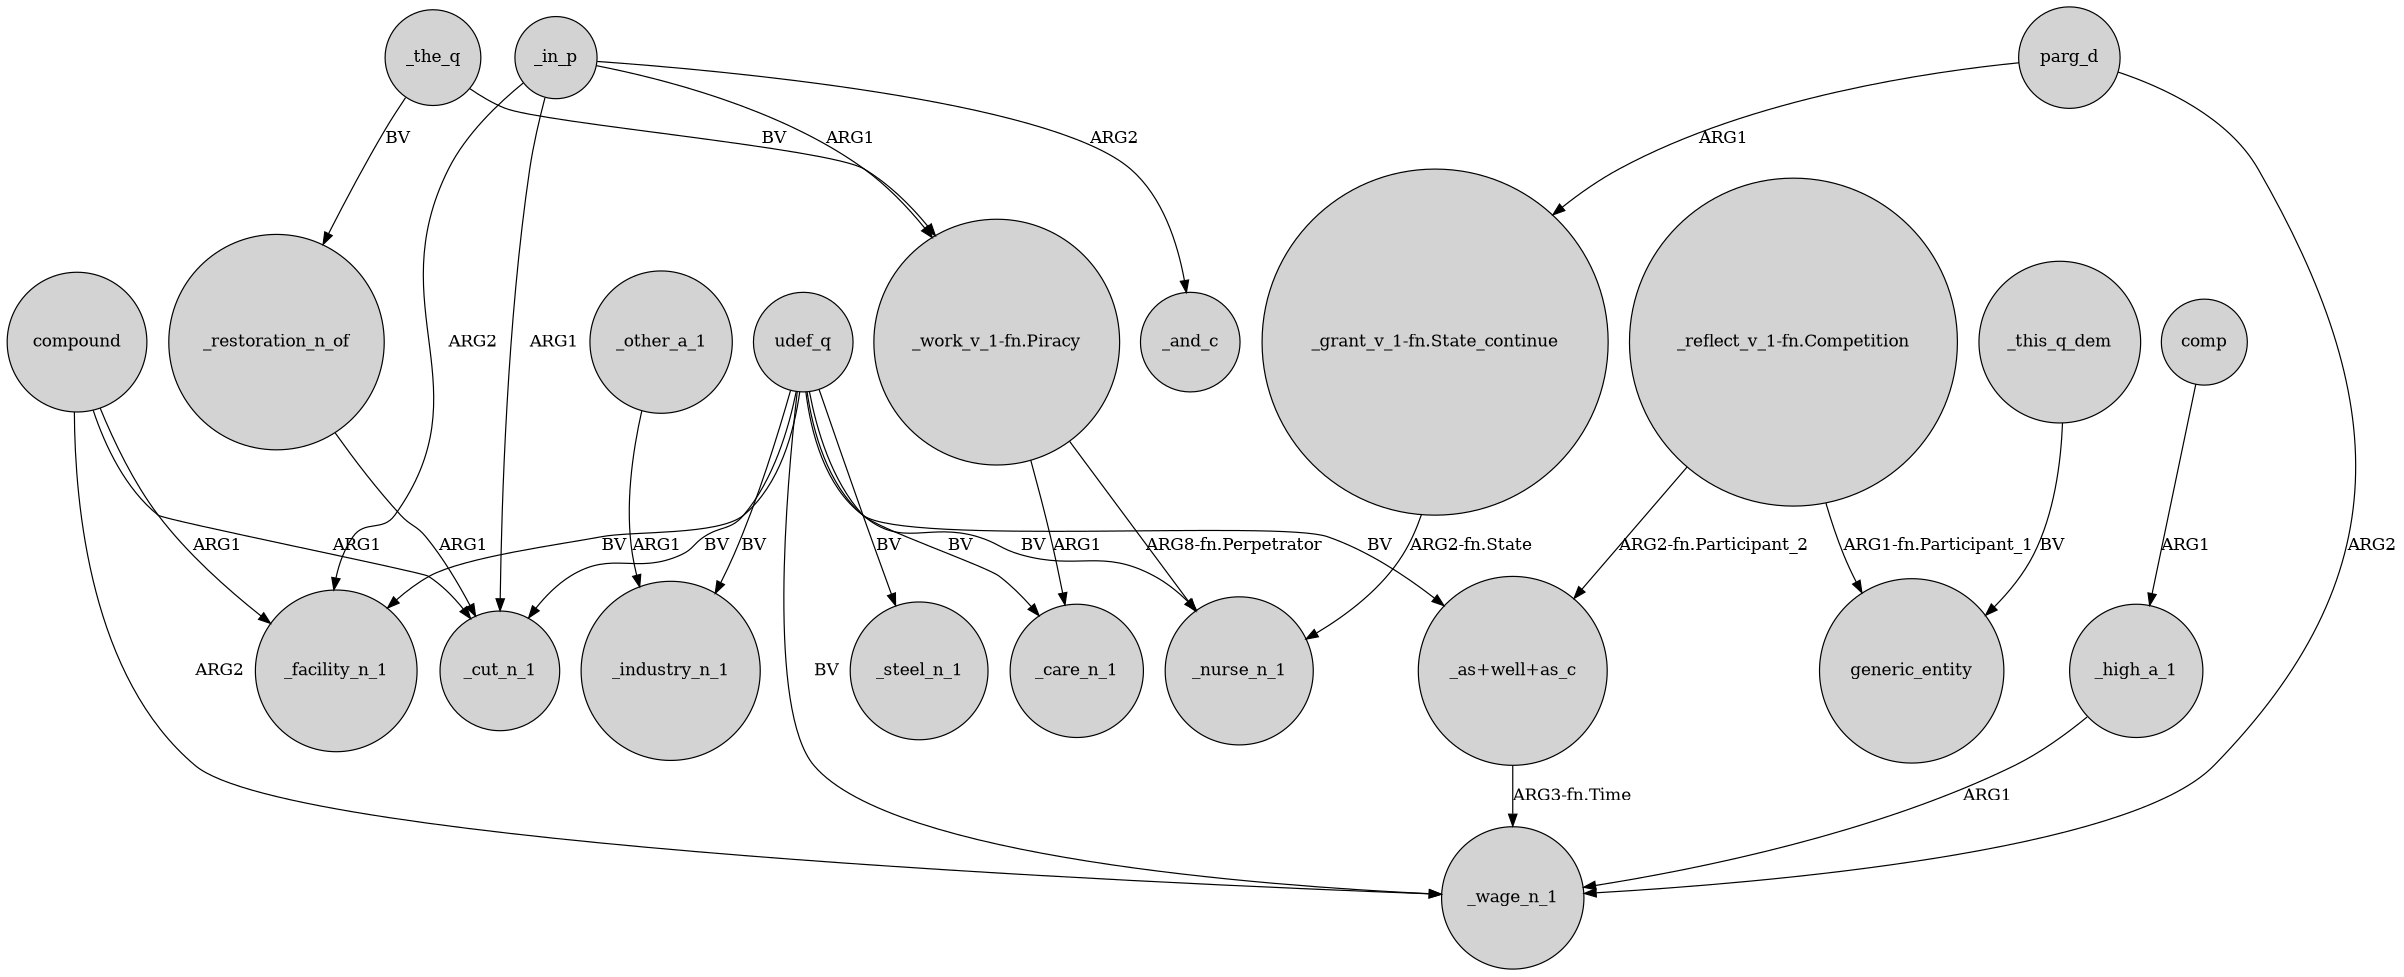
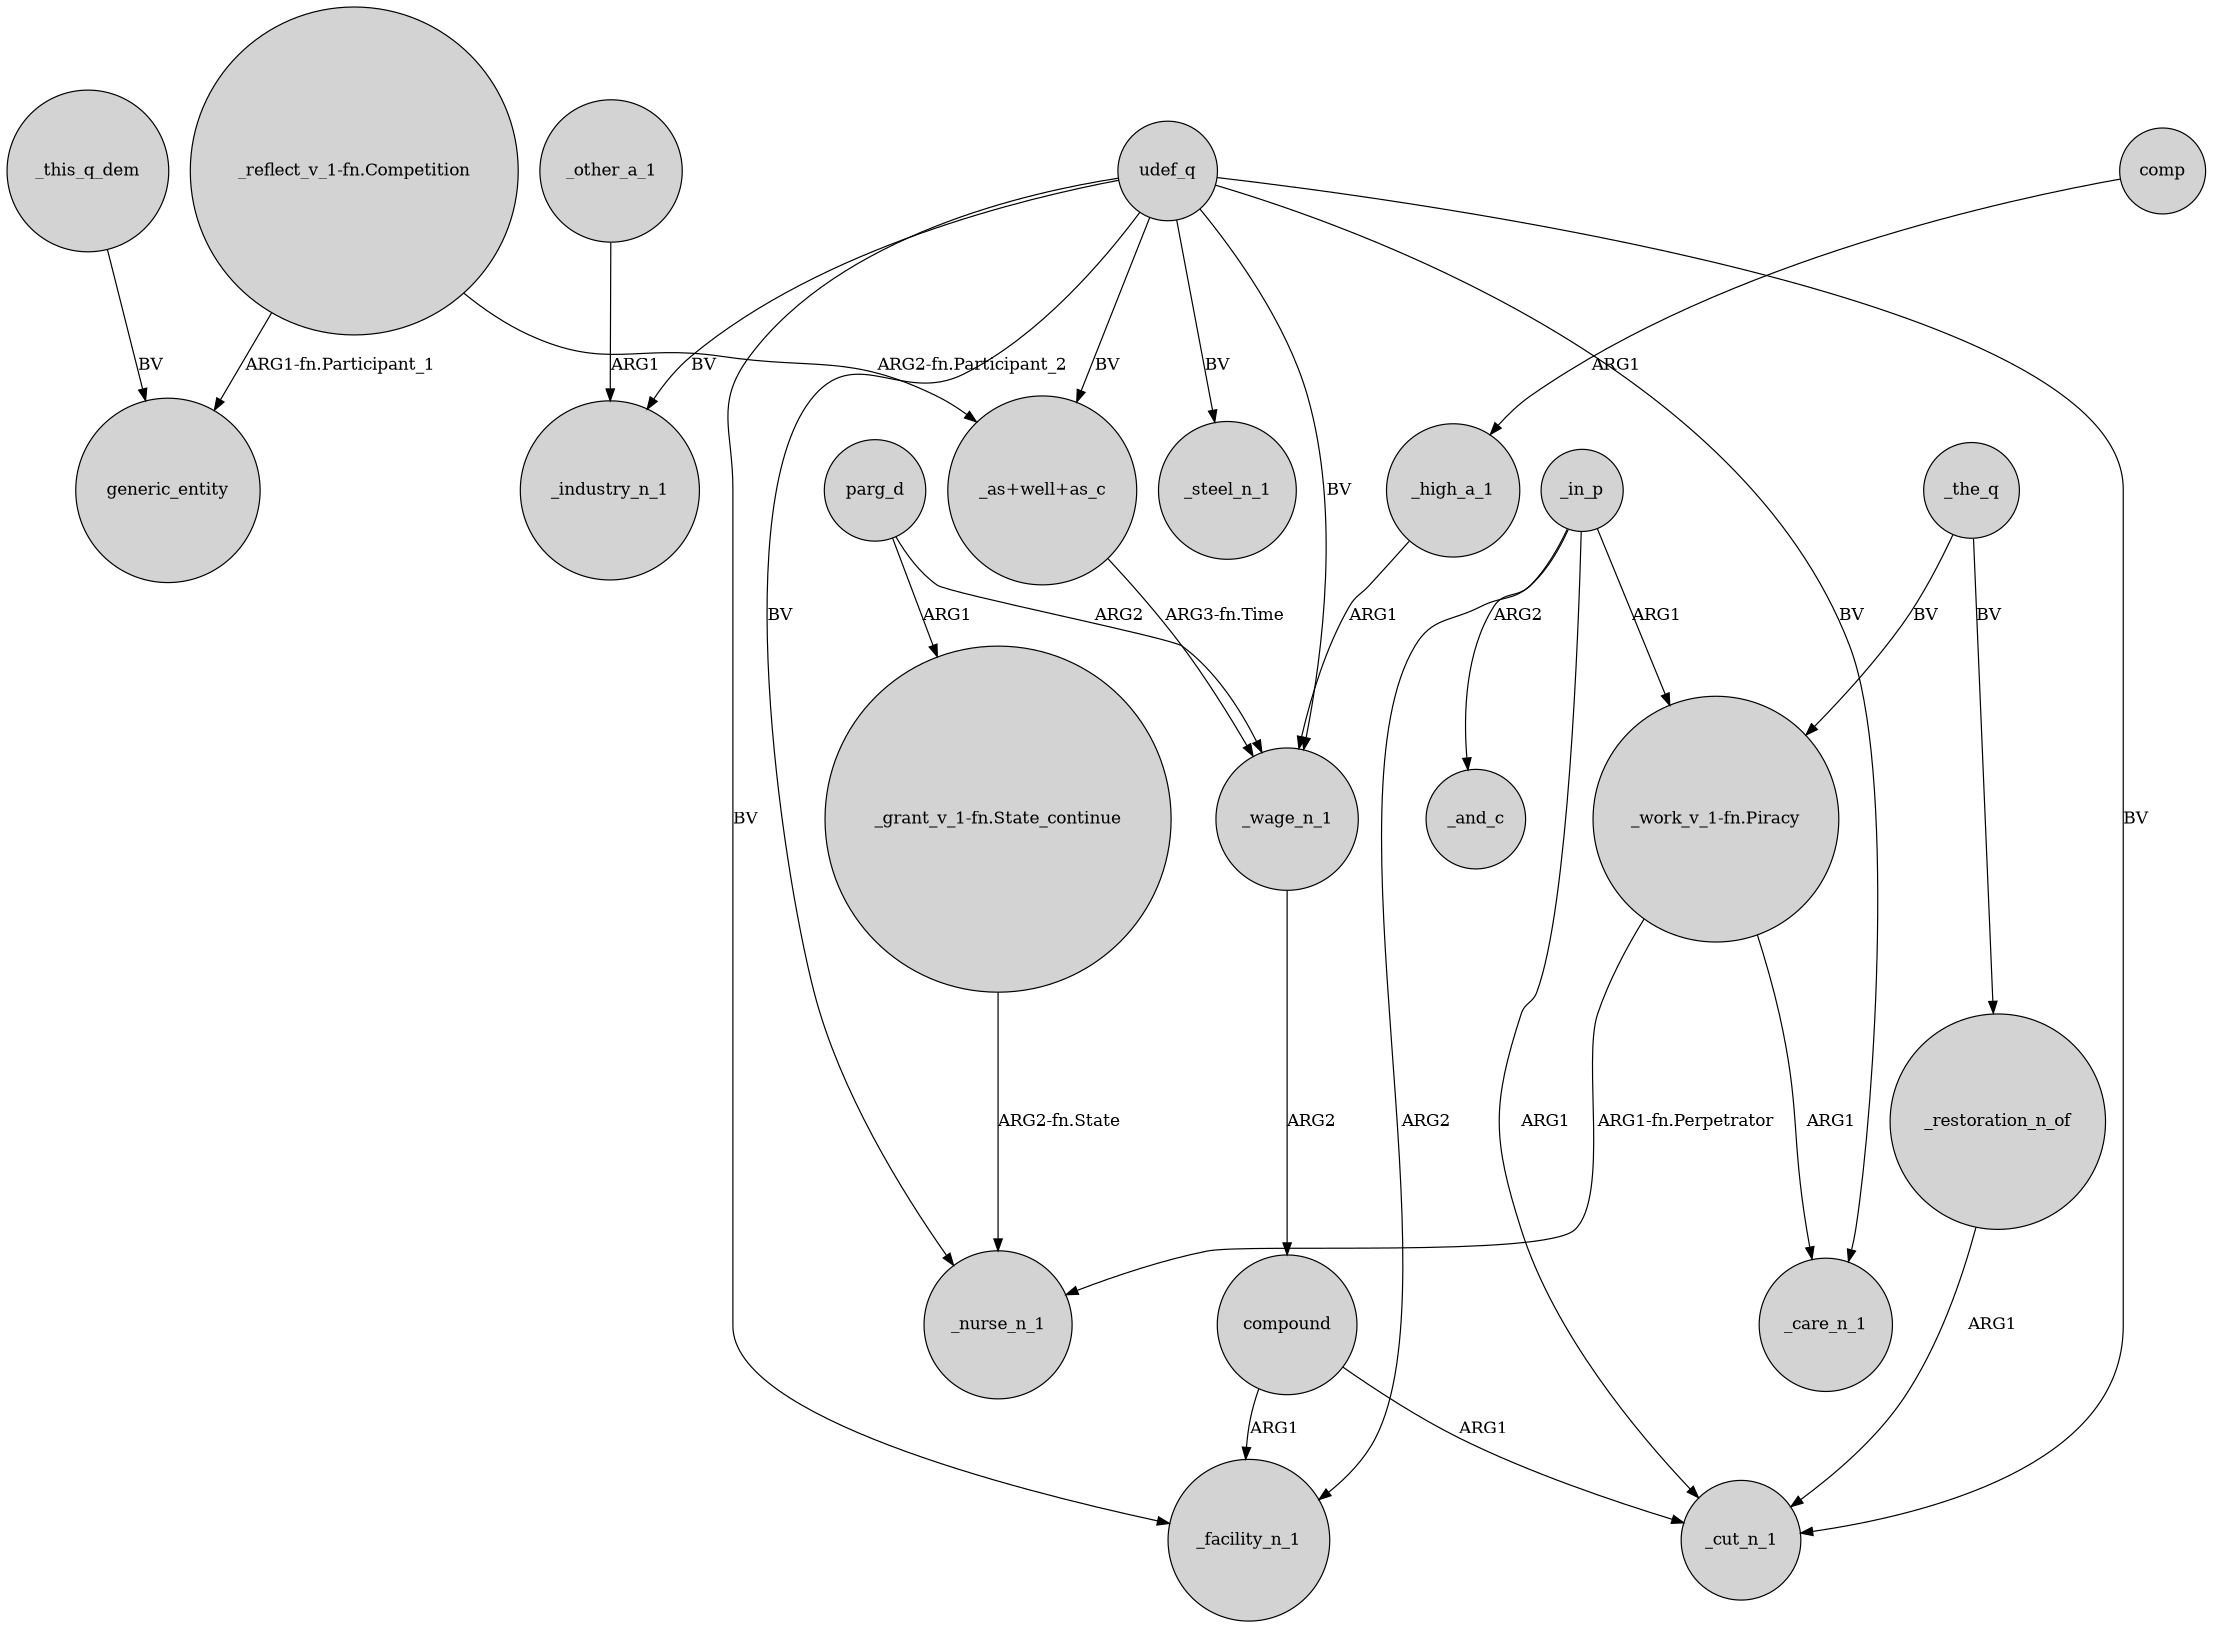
(1234, 546) -> (1686, 1122)
(616, 844) -> (1287, 1067)
